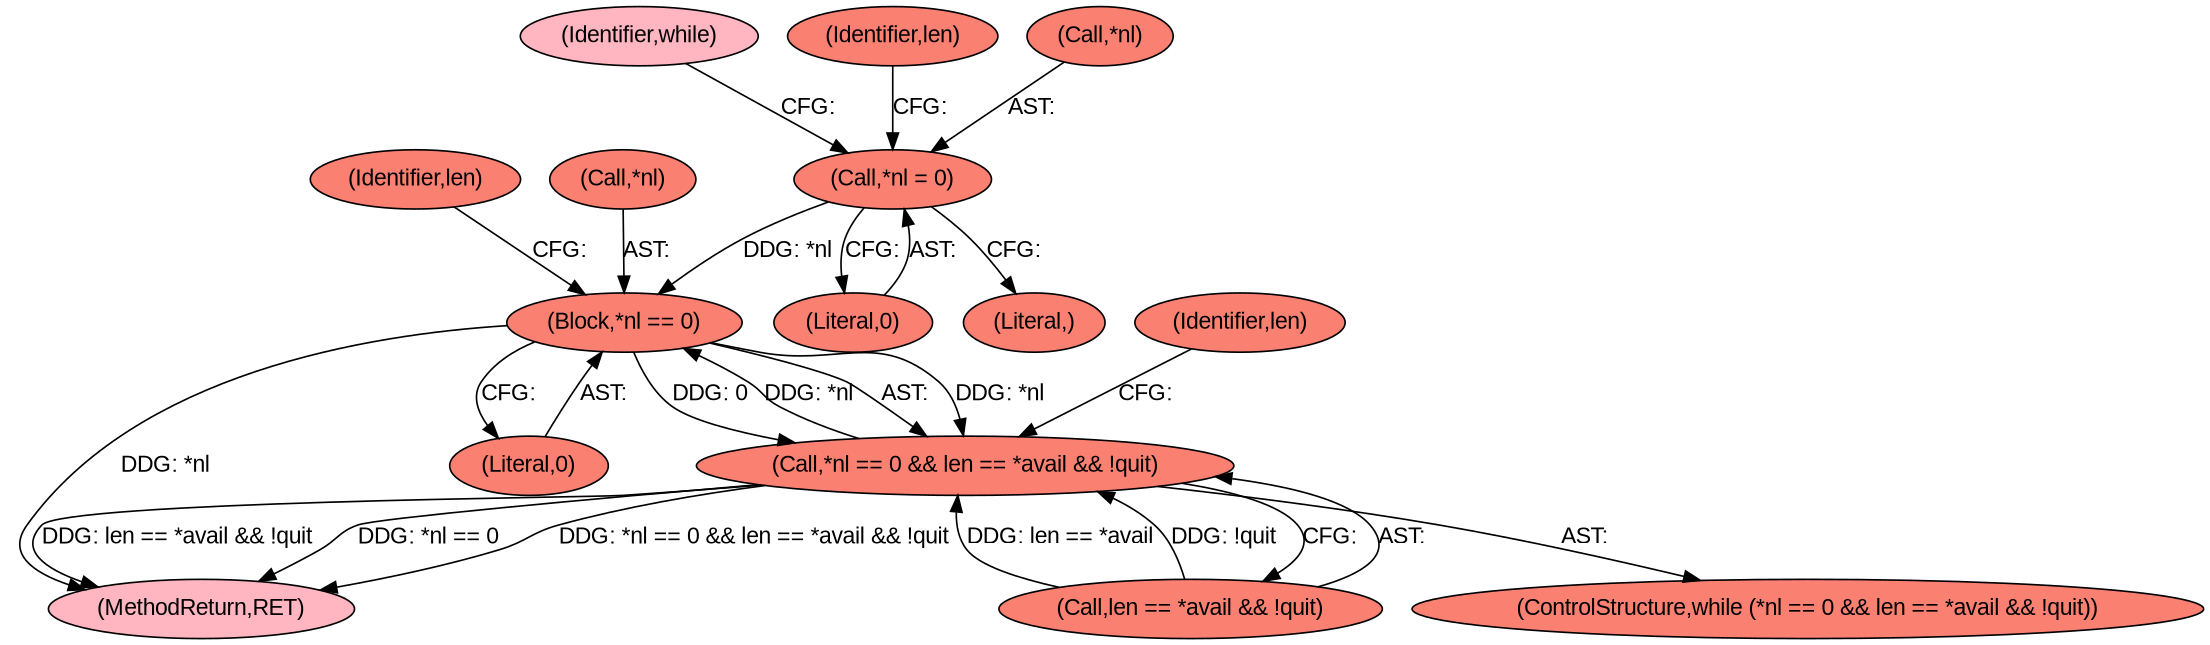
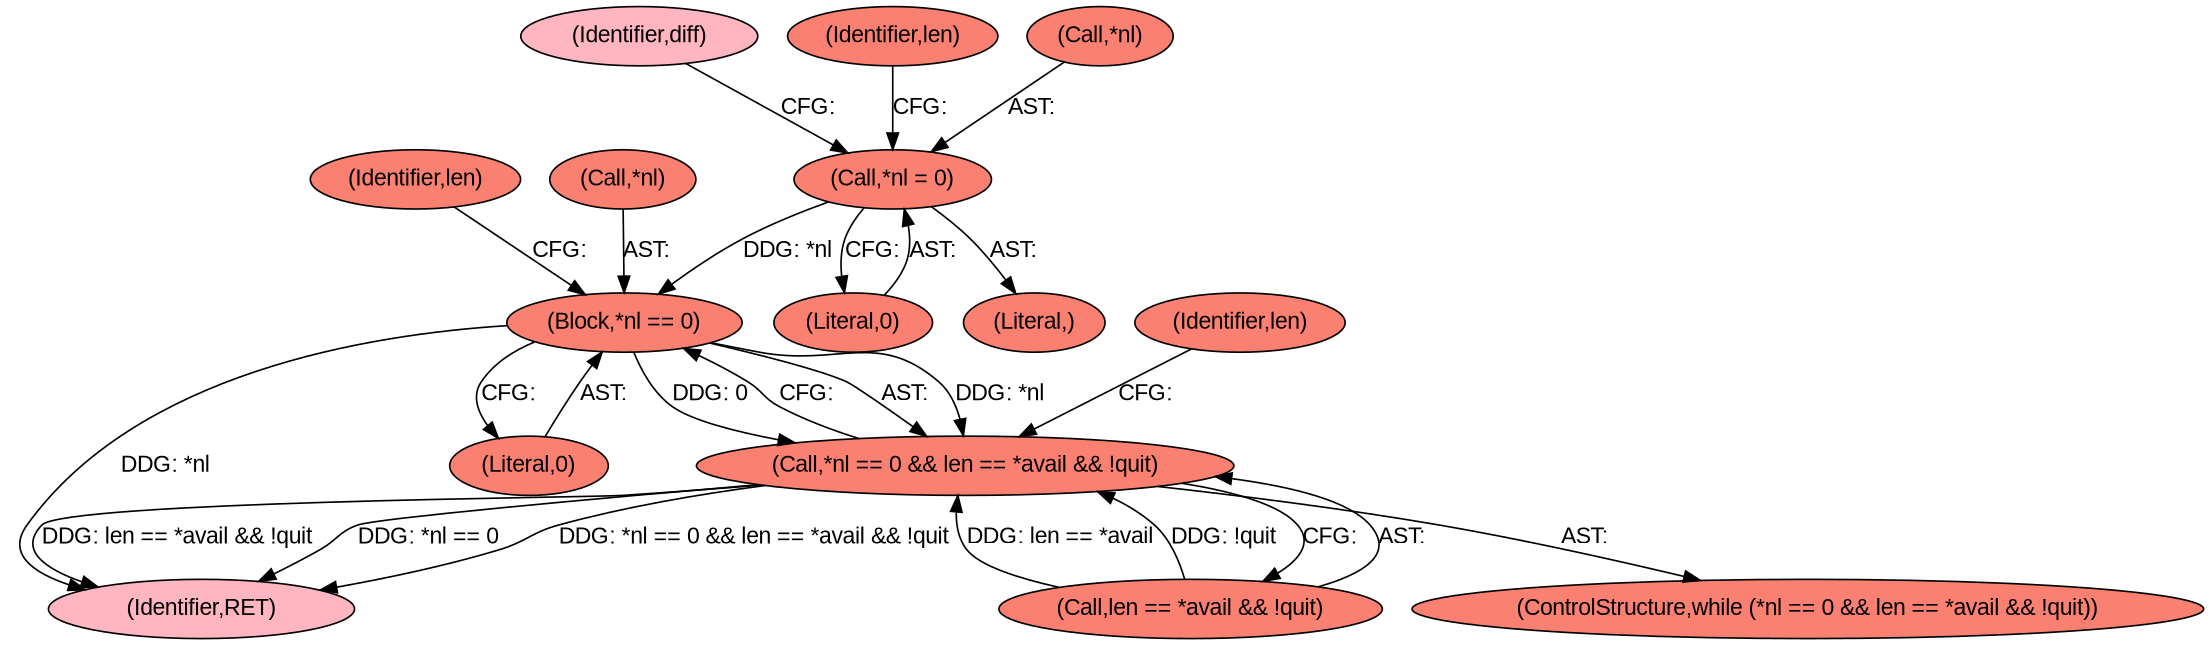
(639, 36) -> (639, 36)
(1017, 251) -> (1017, 251)
(810, 394) -> (810, 394)
(201, 609) -> (201, 609)
